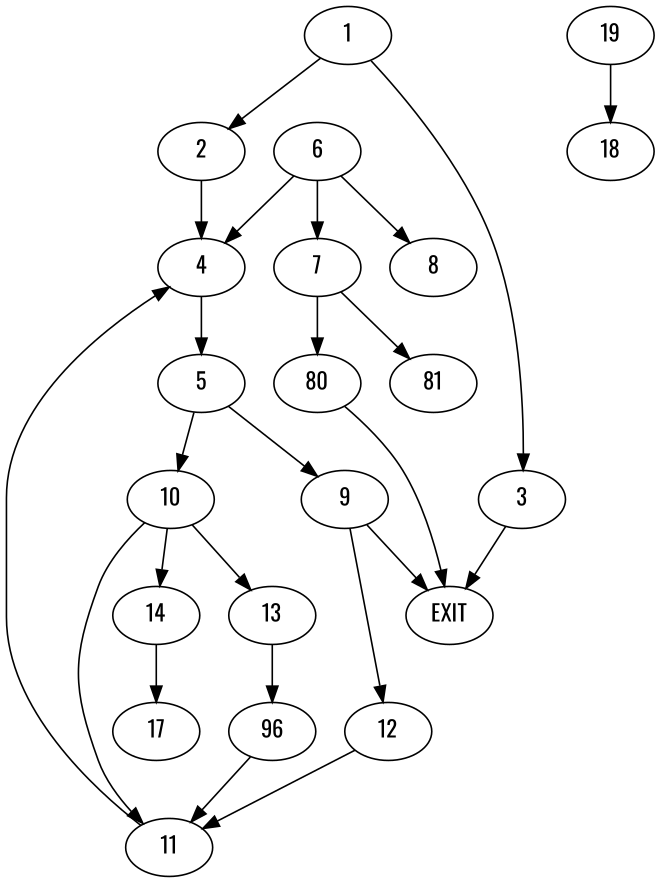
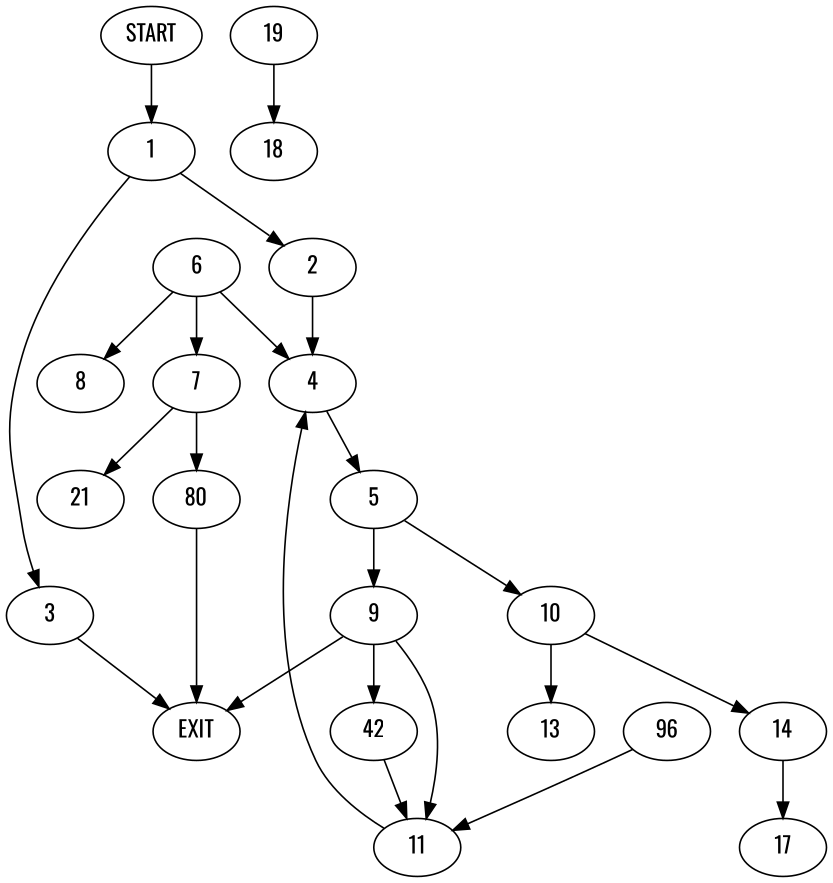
none -> (151, 35)
(433, 383) -> (81, 499)
(79, 664) -> (435, 717)
(272, 666) -> none
(388, 731) -> (374, 731)
